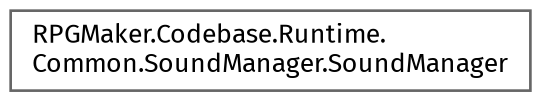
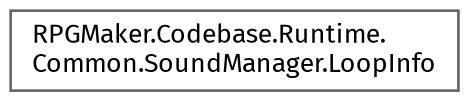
(271, 51) -> (235, 51)
